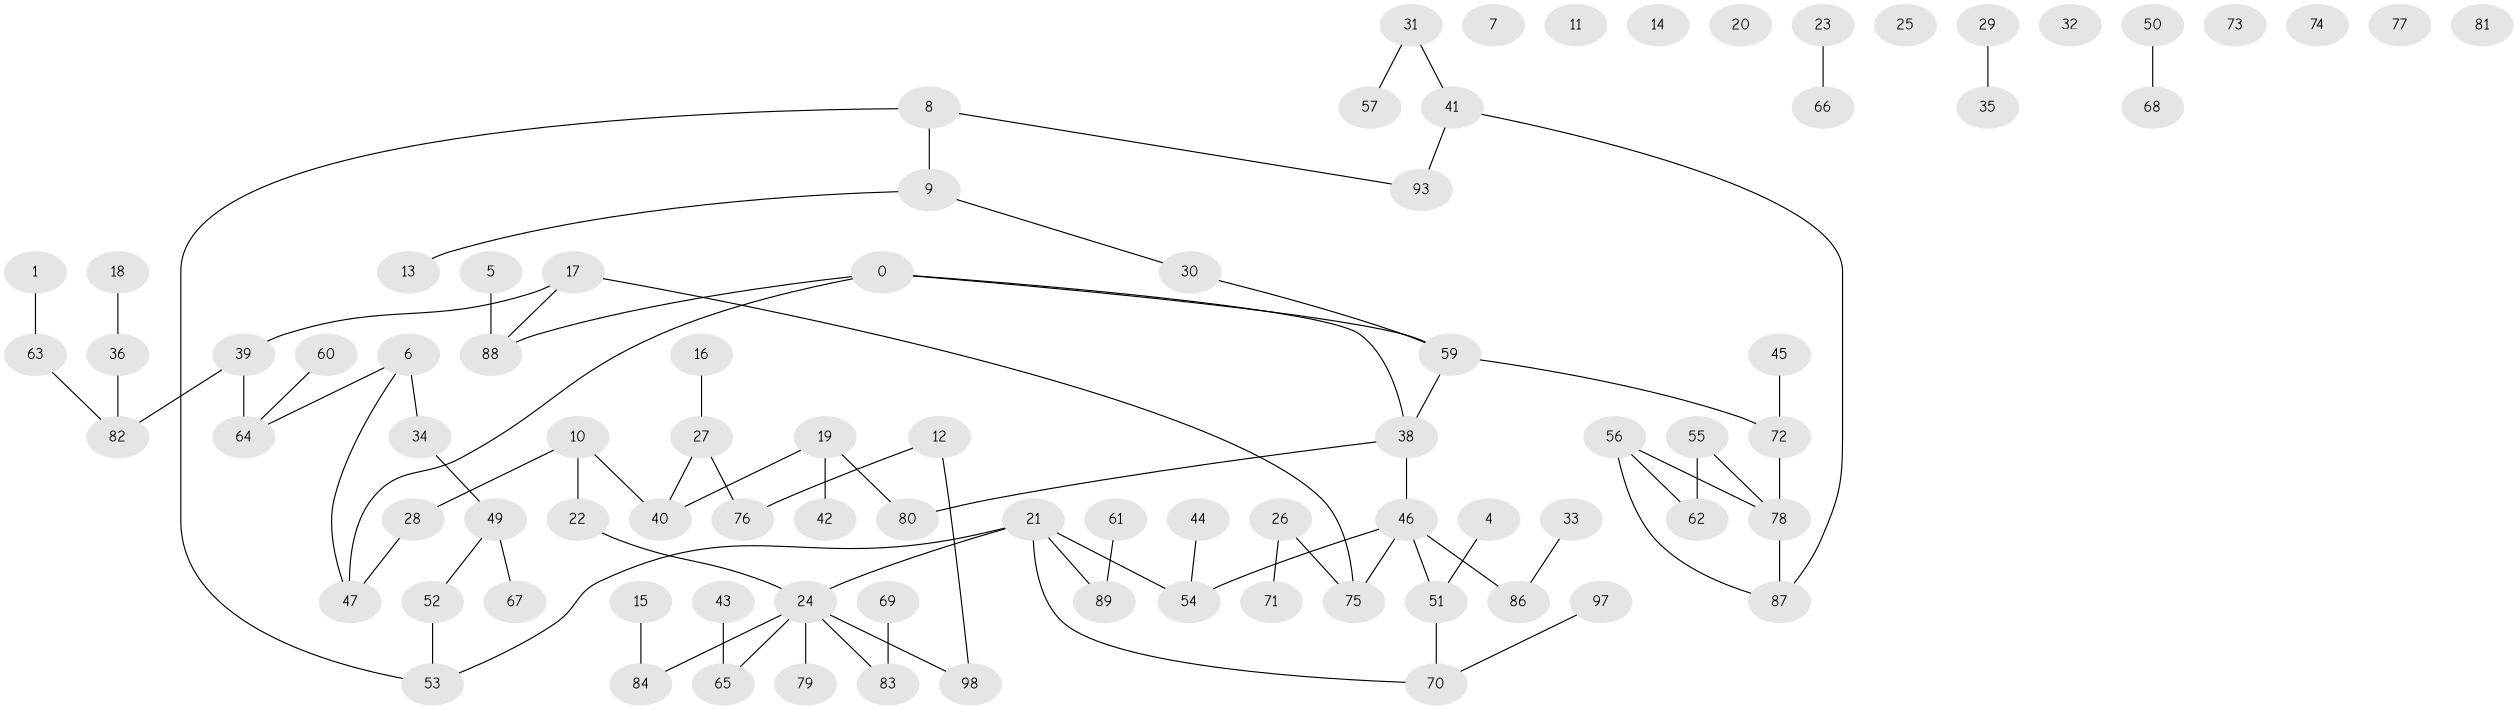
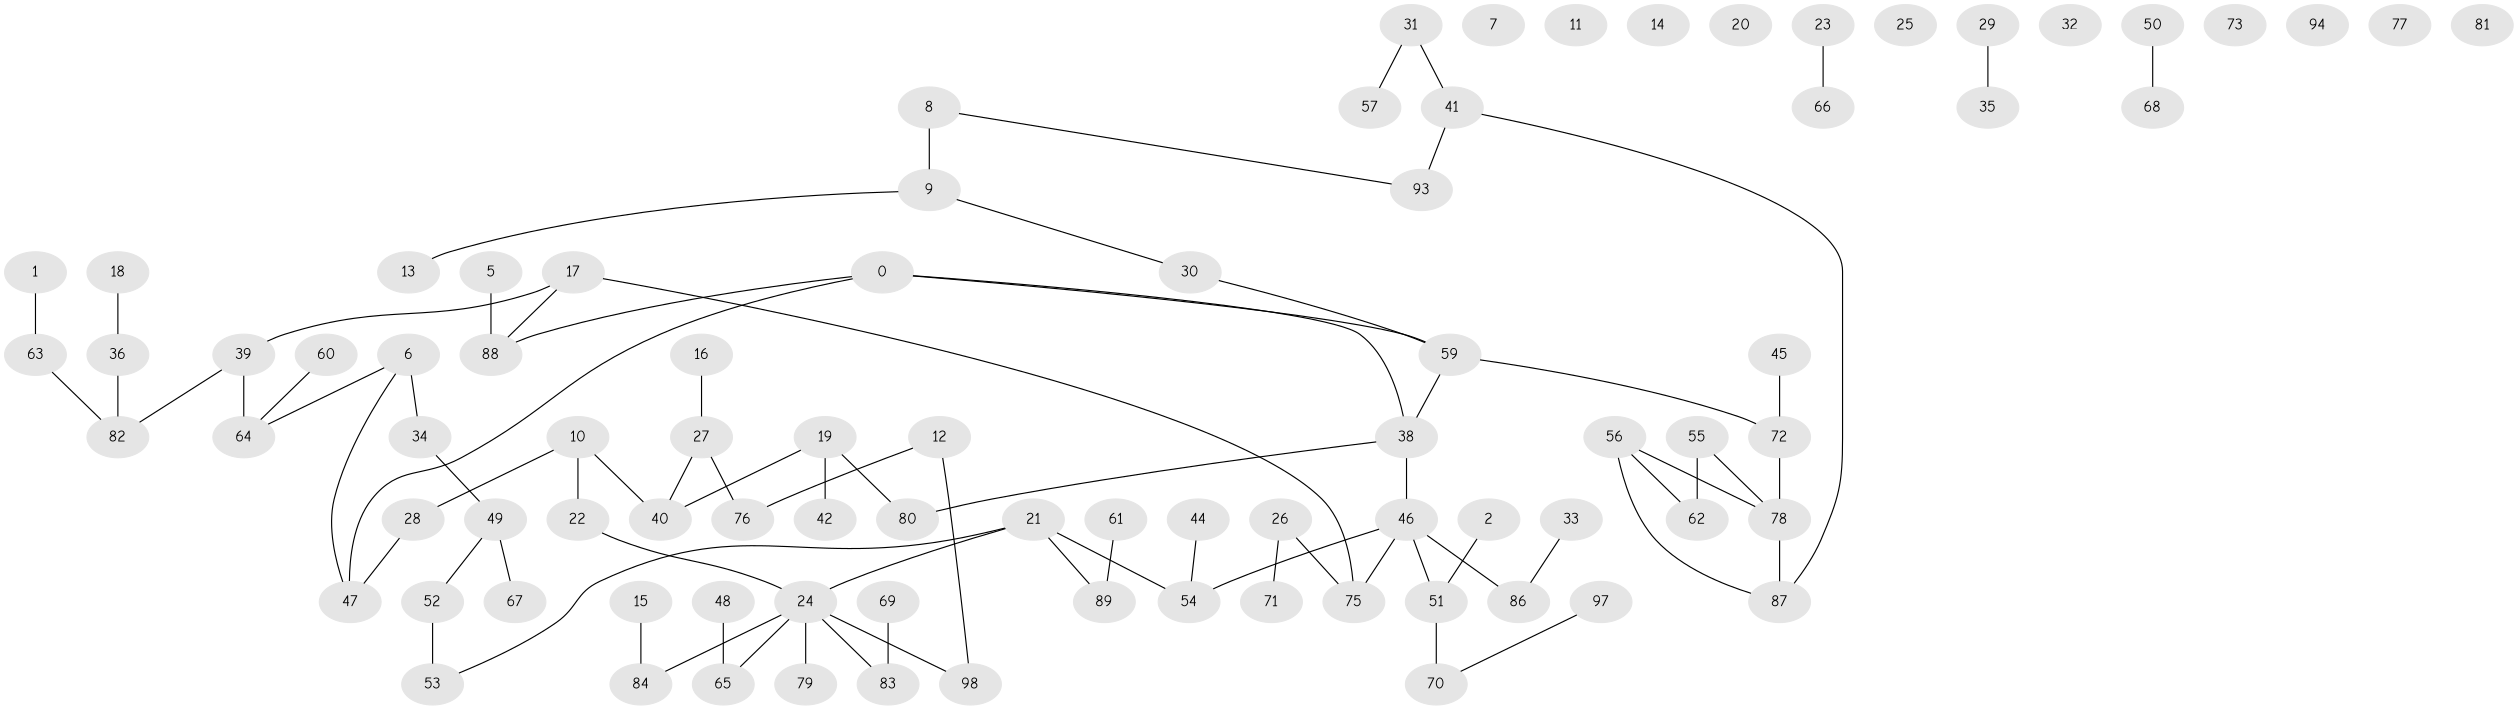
(2318, 25) -> (2318, 25)
(254, 194) -> none
(1489, 520) -> (1489, 520)
(723, 602) -> (723, 602)
(1186, 663) -> none
